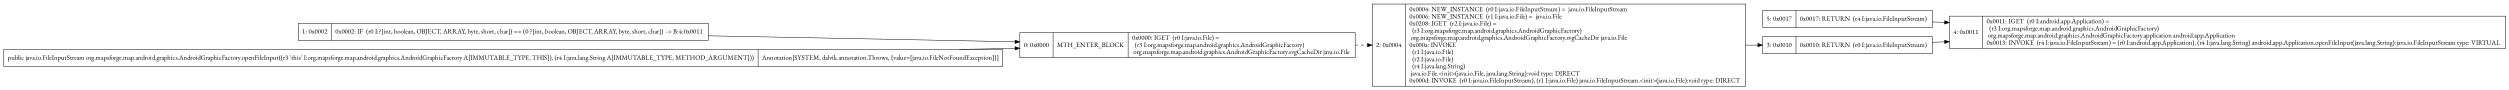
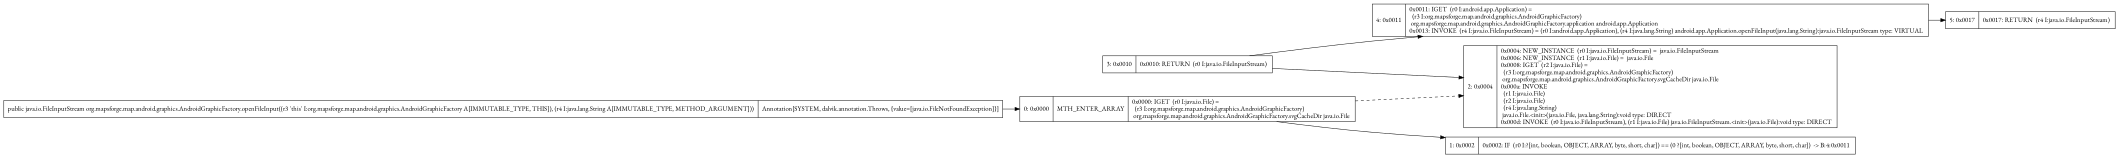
(1938, 22) -> (1935, 20)
(1454, 24) -> (1545, 65)
(862, 39) -> (1358, 131)
(1091, 45) -> (1091, 109)
(1752, 45) -> (1366, 73)
